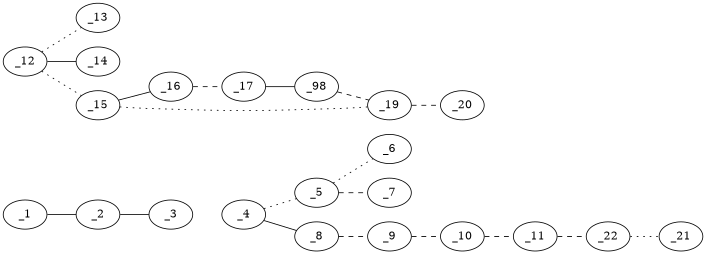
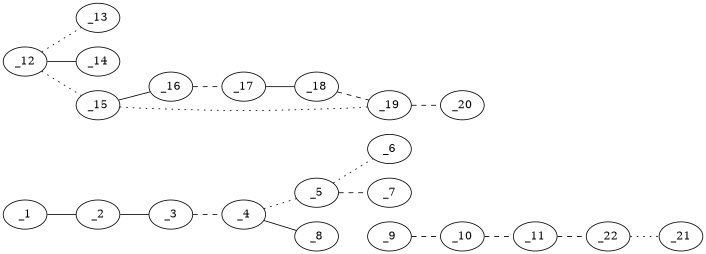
(317, 87) -> (317, 87)
none -> (207, 215)
(353, 236) -> none
